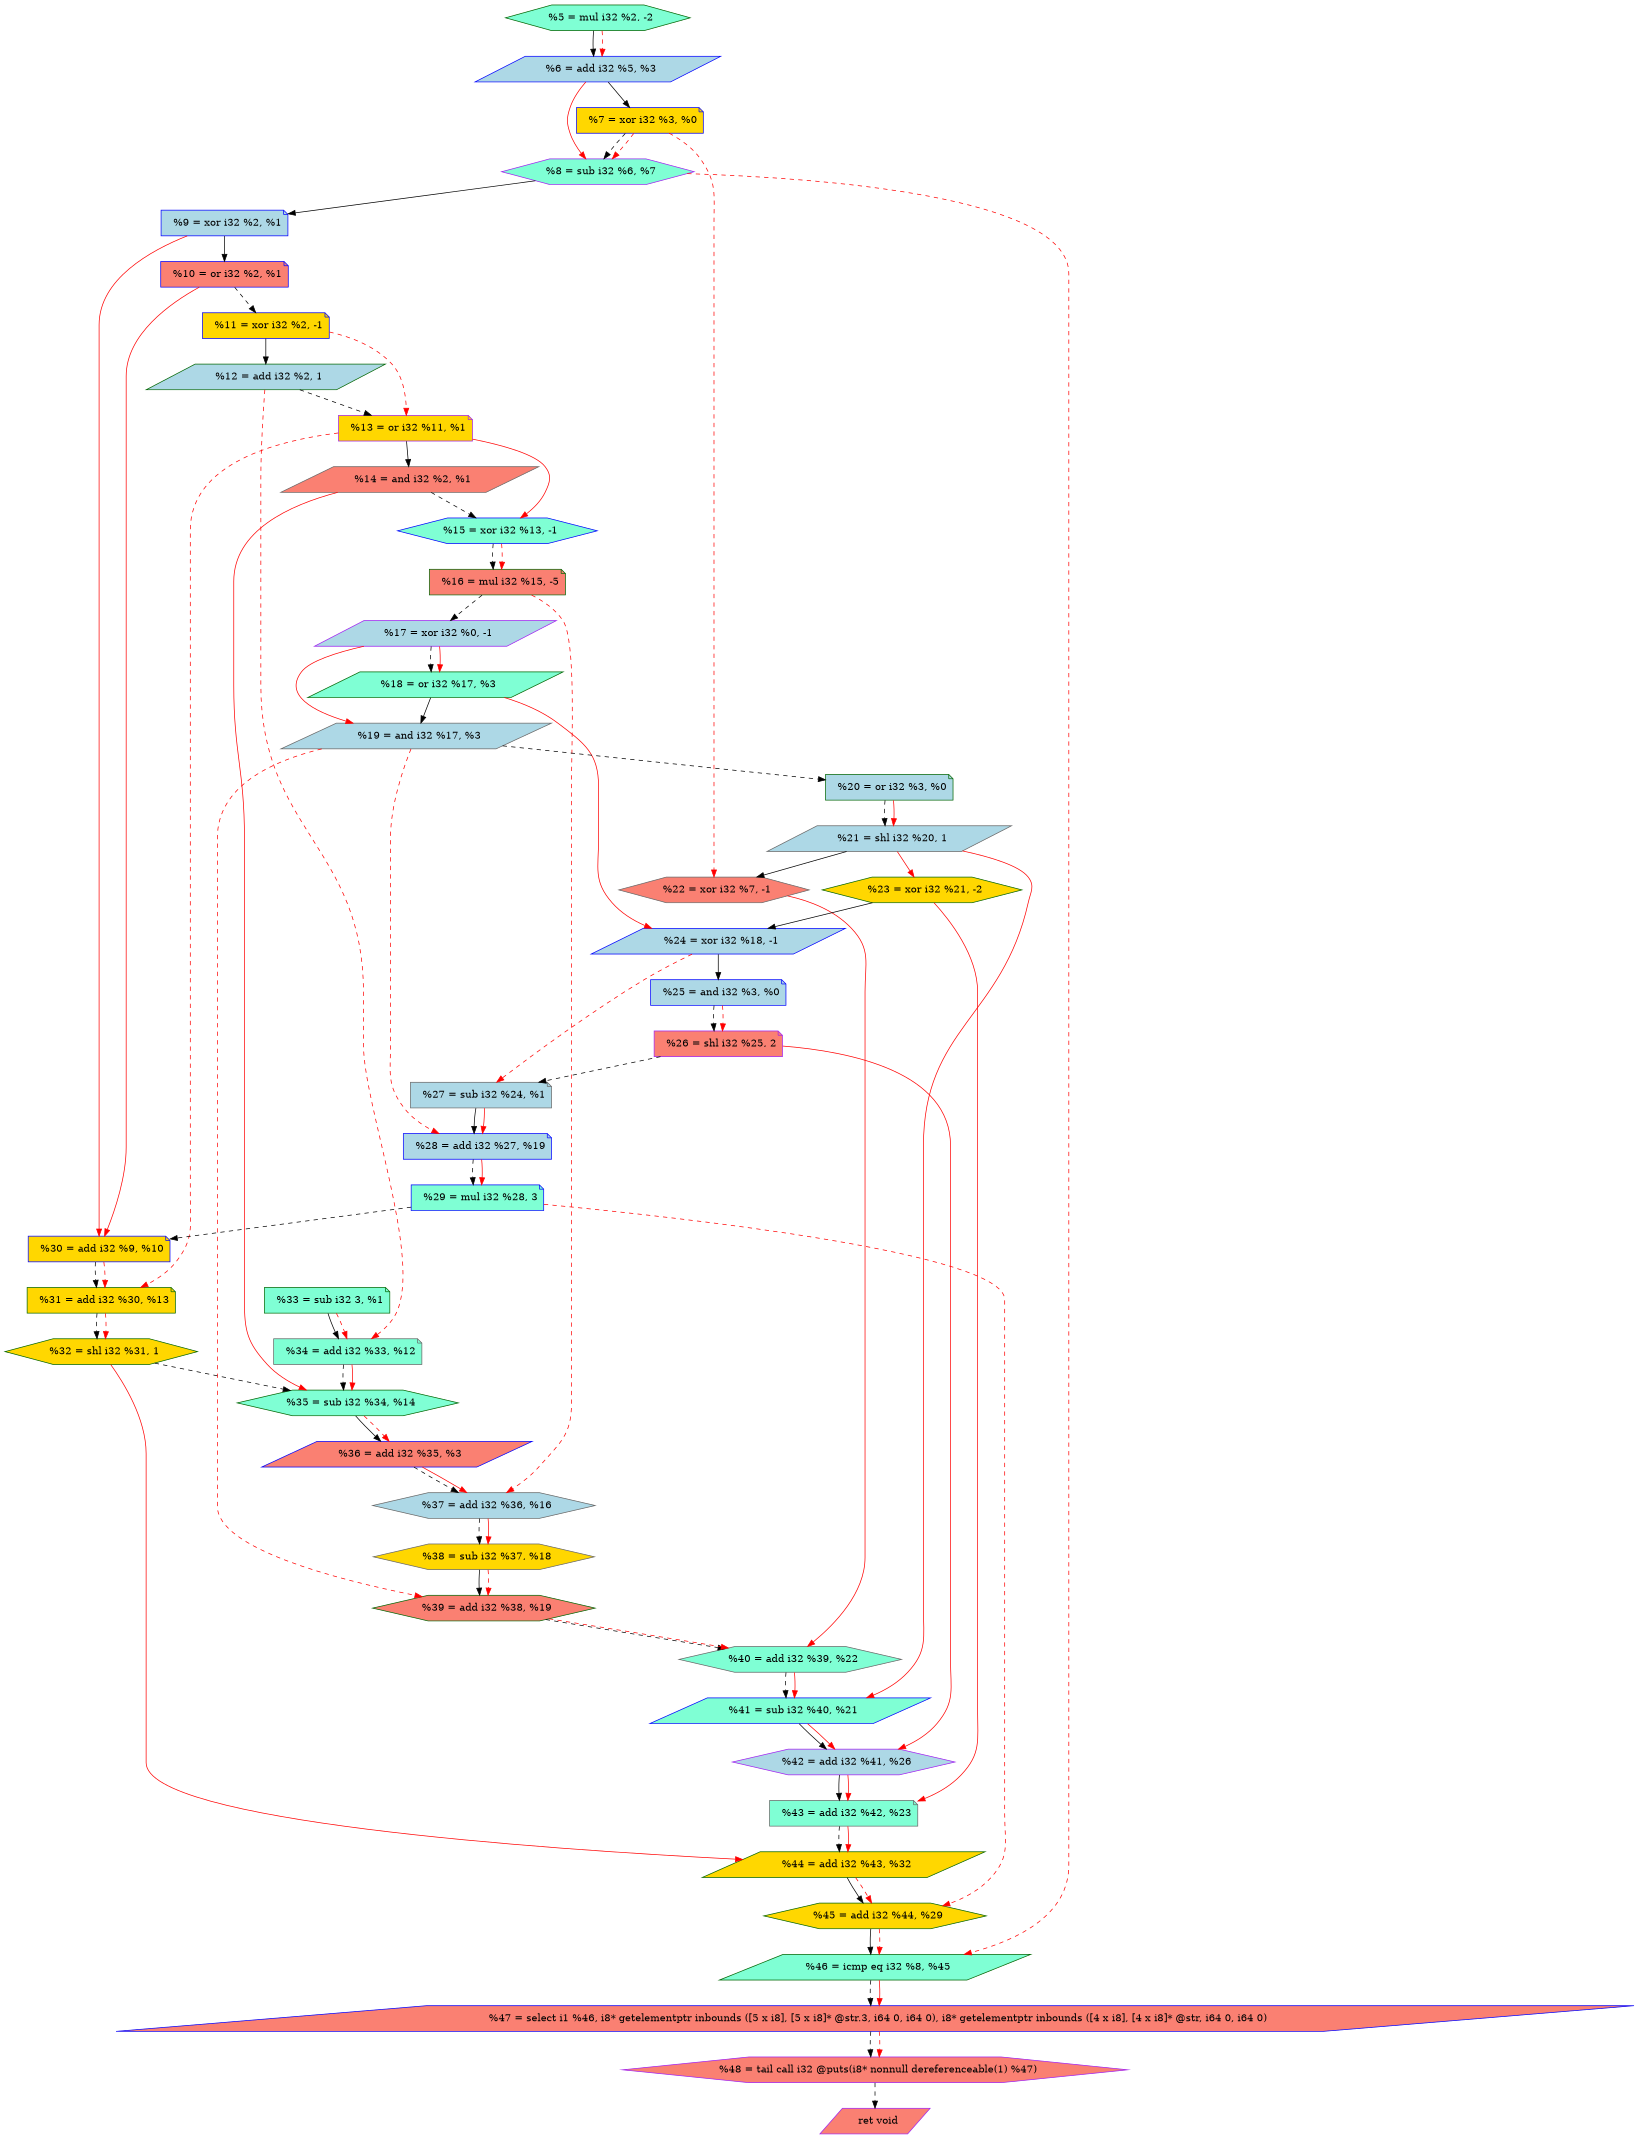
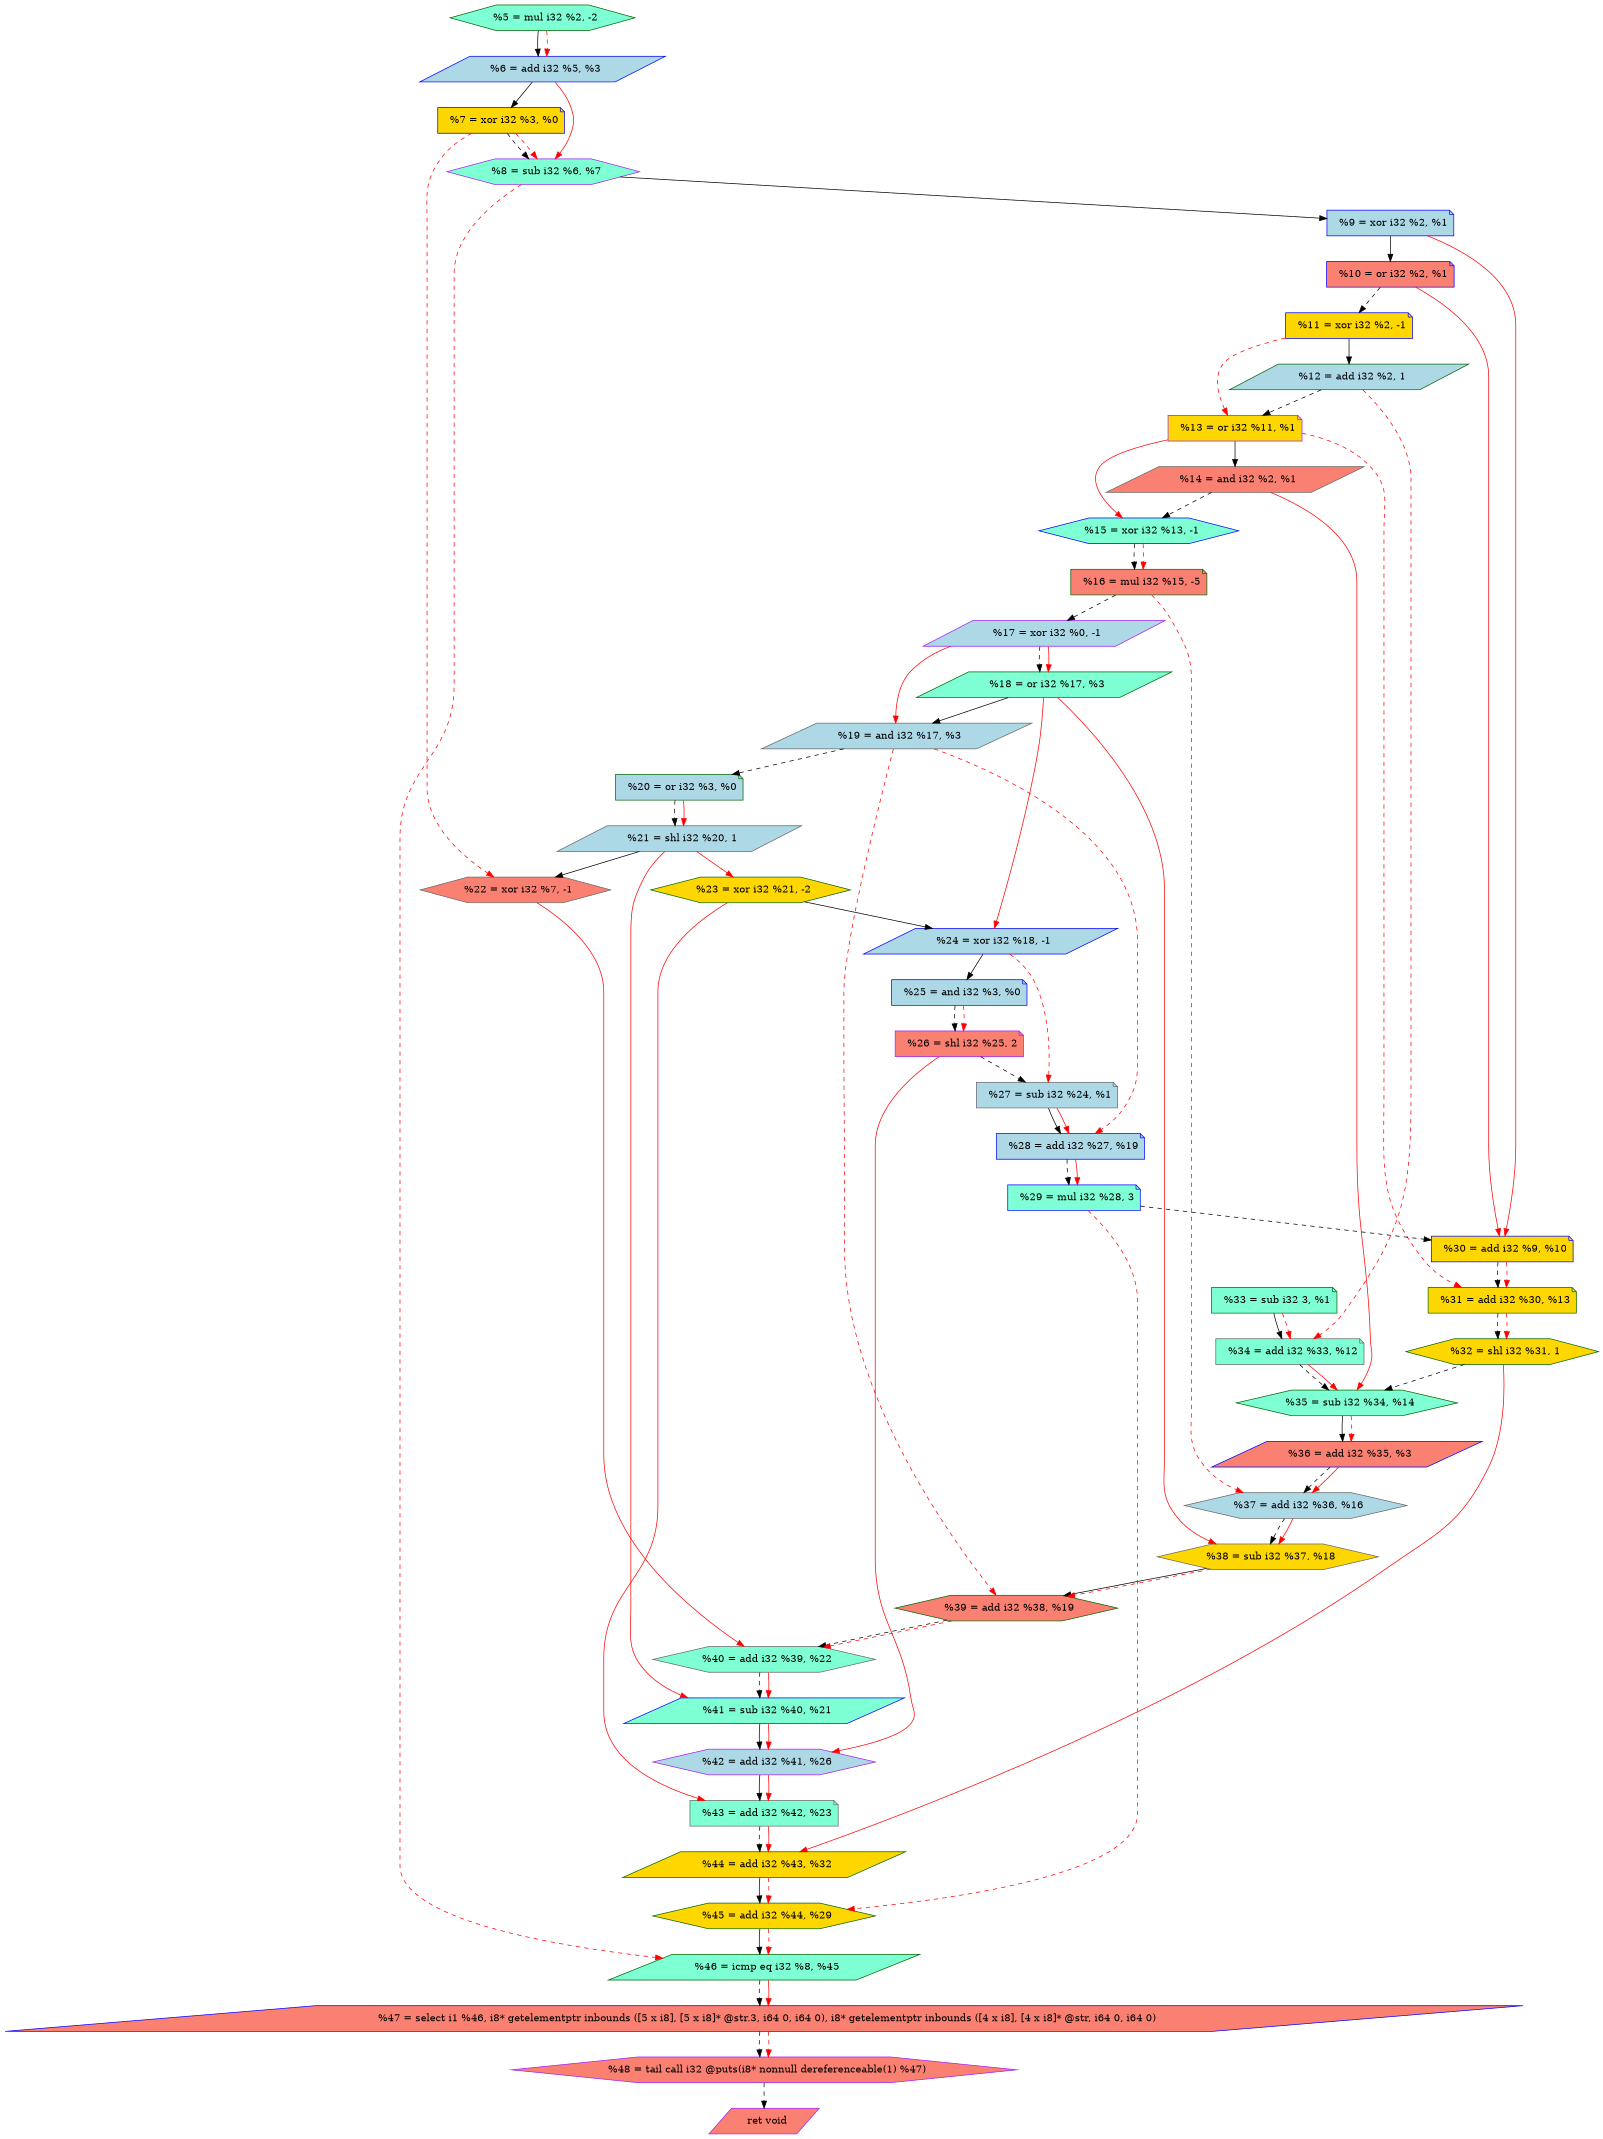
none -> (1165, 1113)
